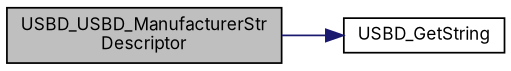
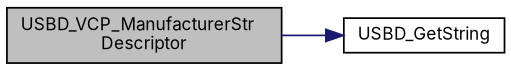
(144, 35) -> (144, 35)
